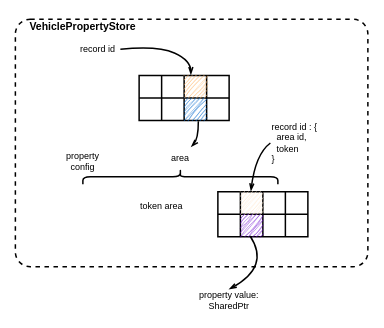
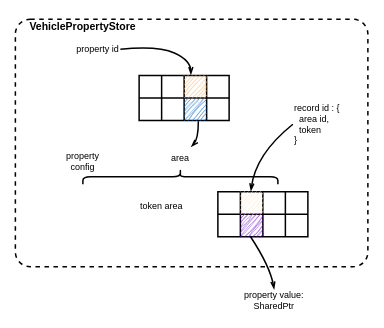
(98, 49) -> (98, 49)
(297, 143) -> (319, 124)
(229, 300) -> (274, 300)
